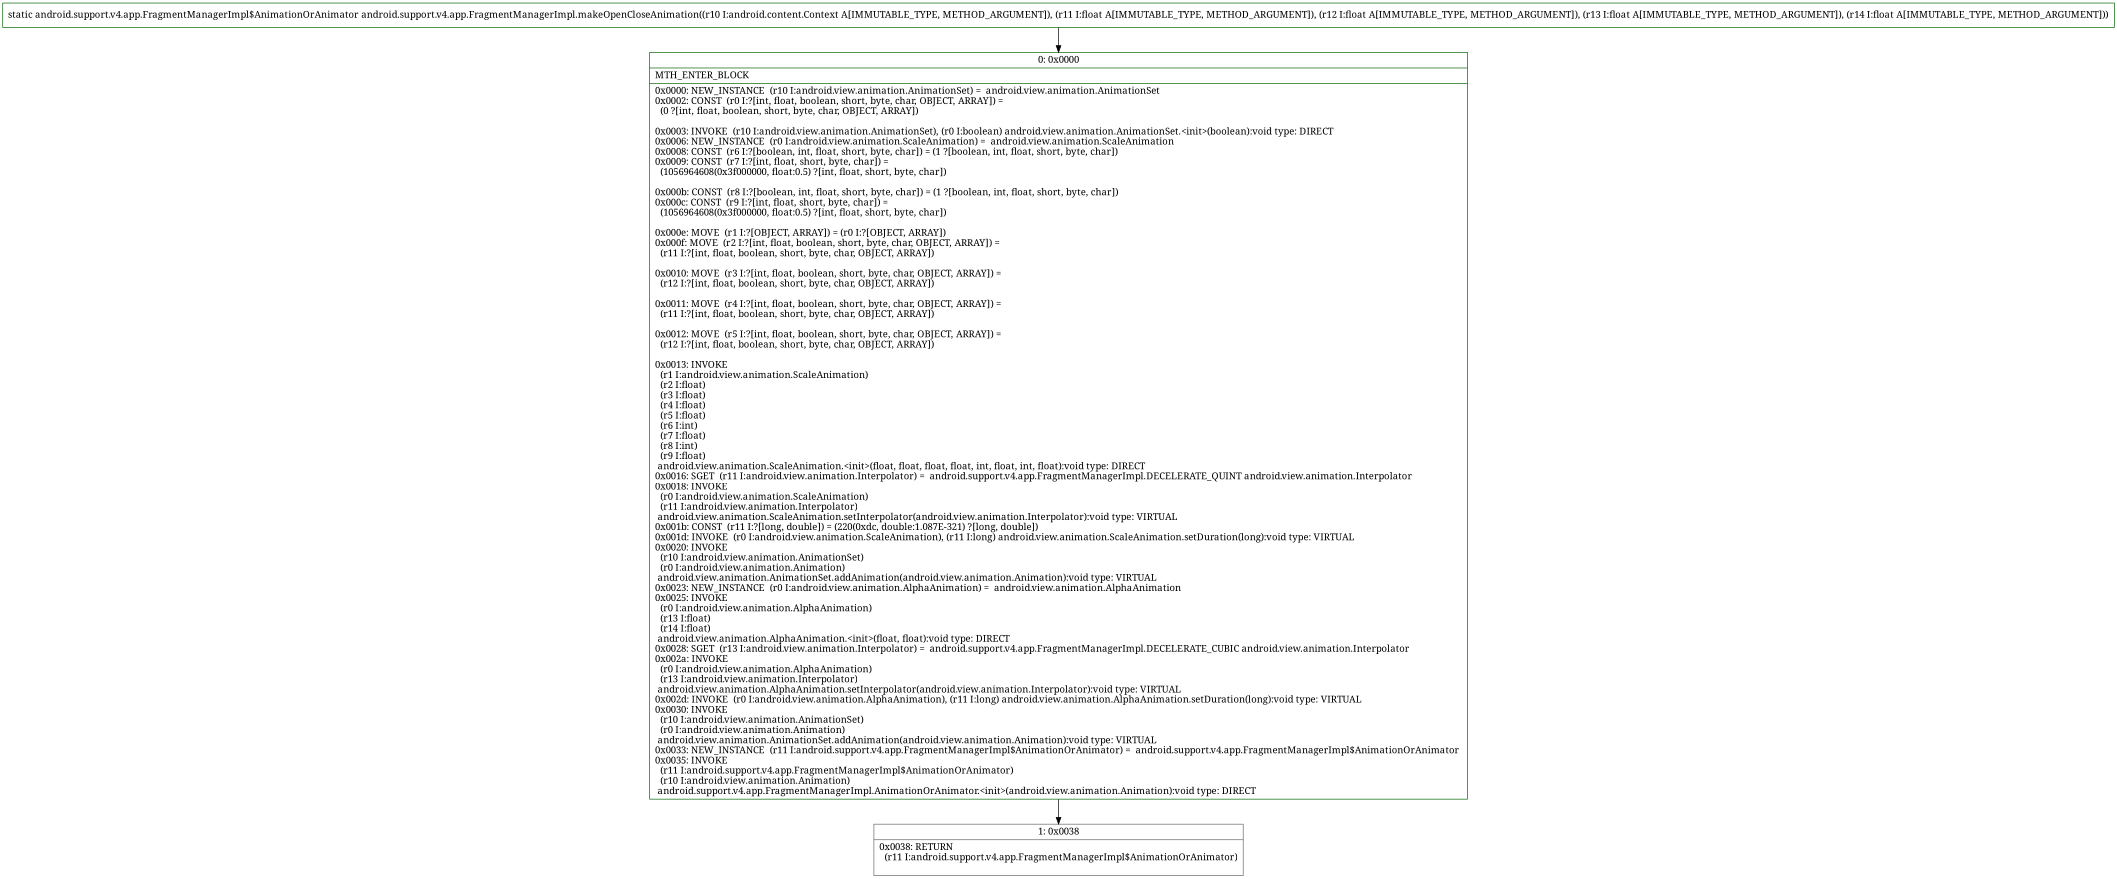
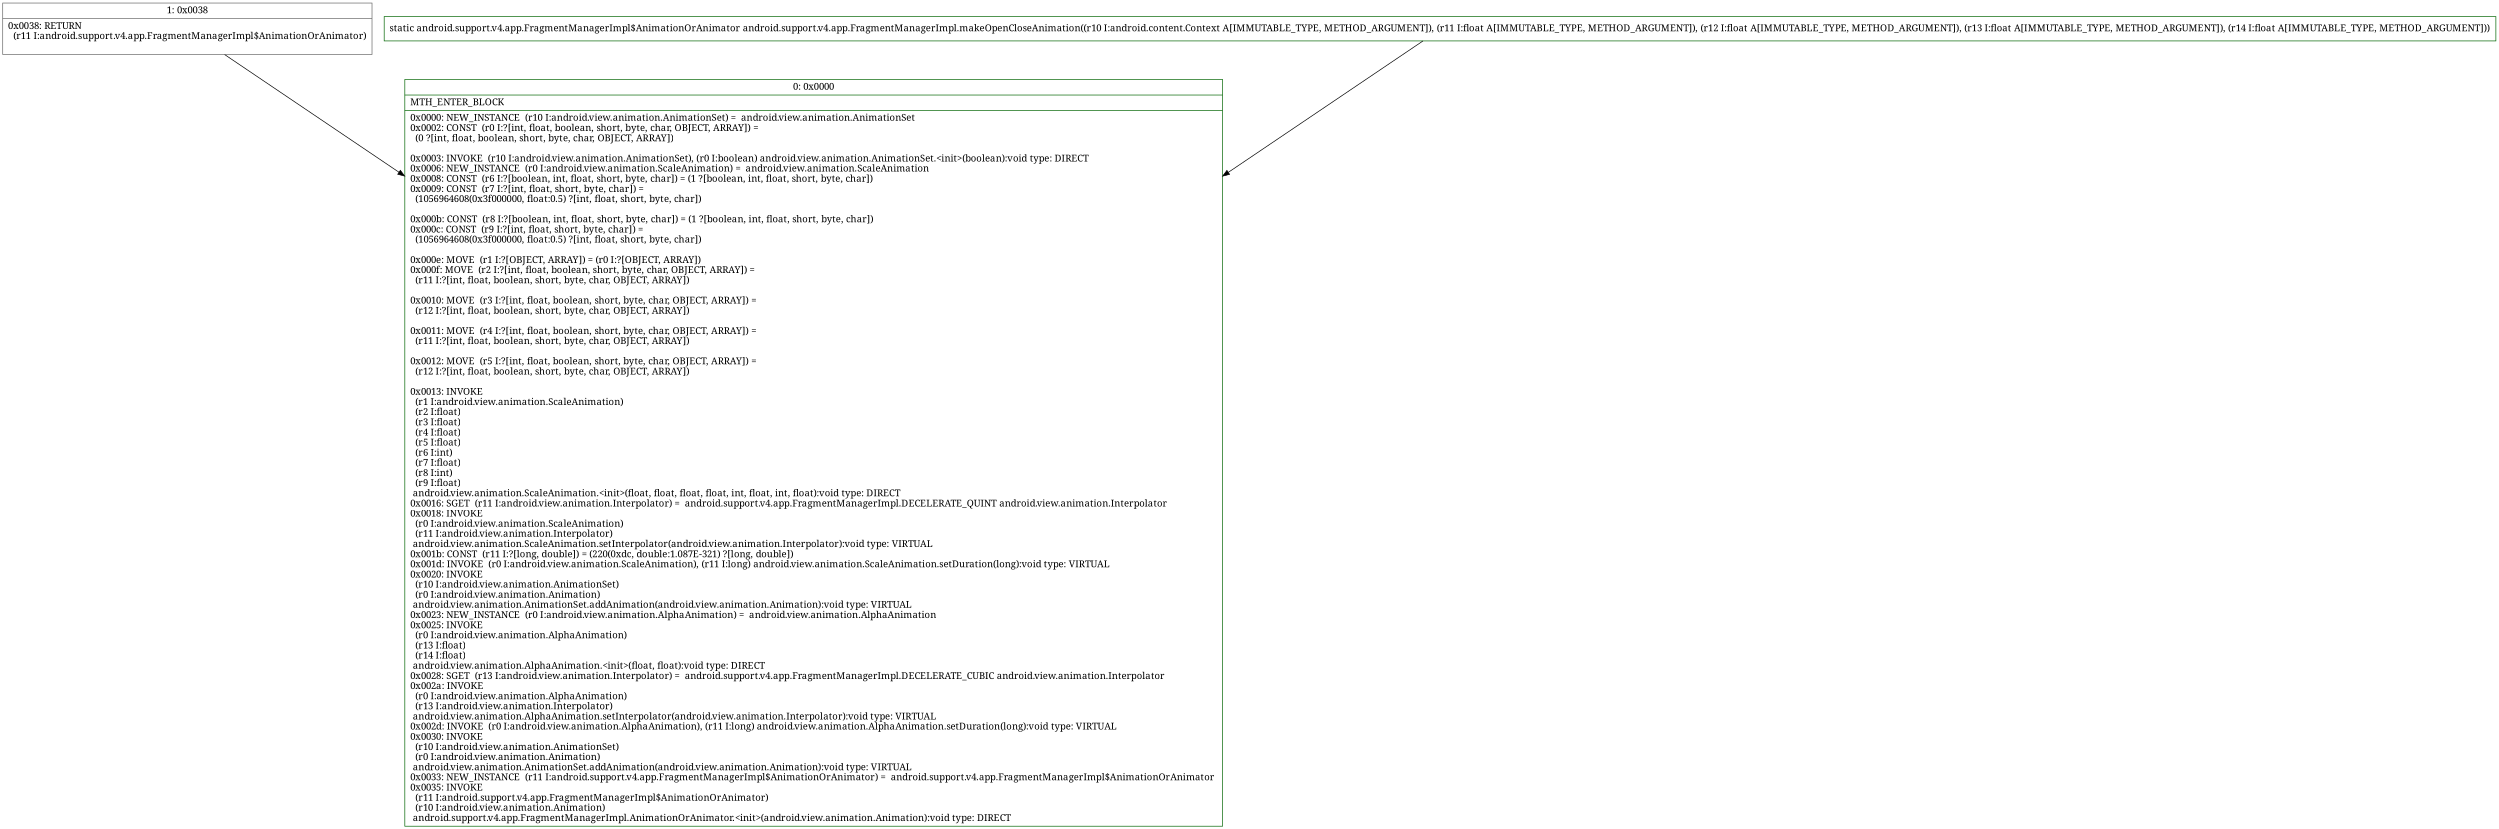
(1059, 808) -> (312, 113)
